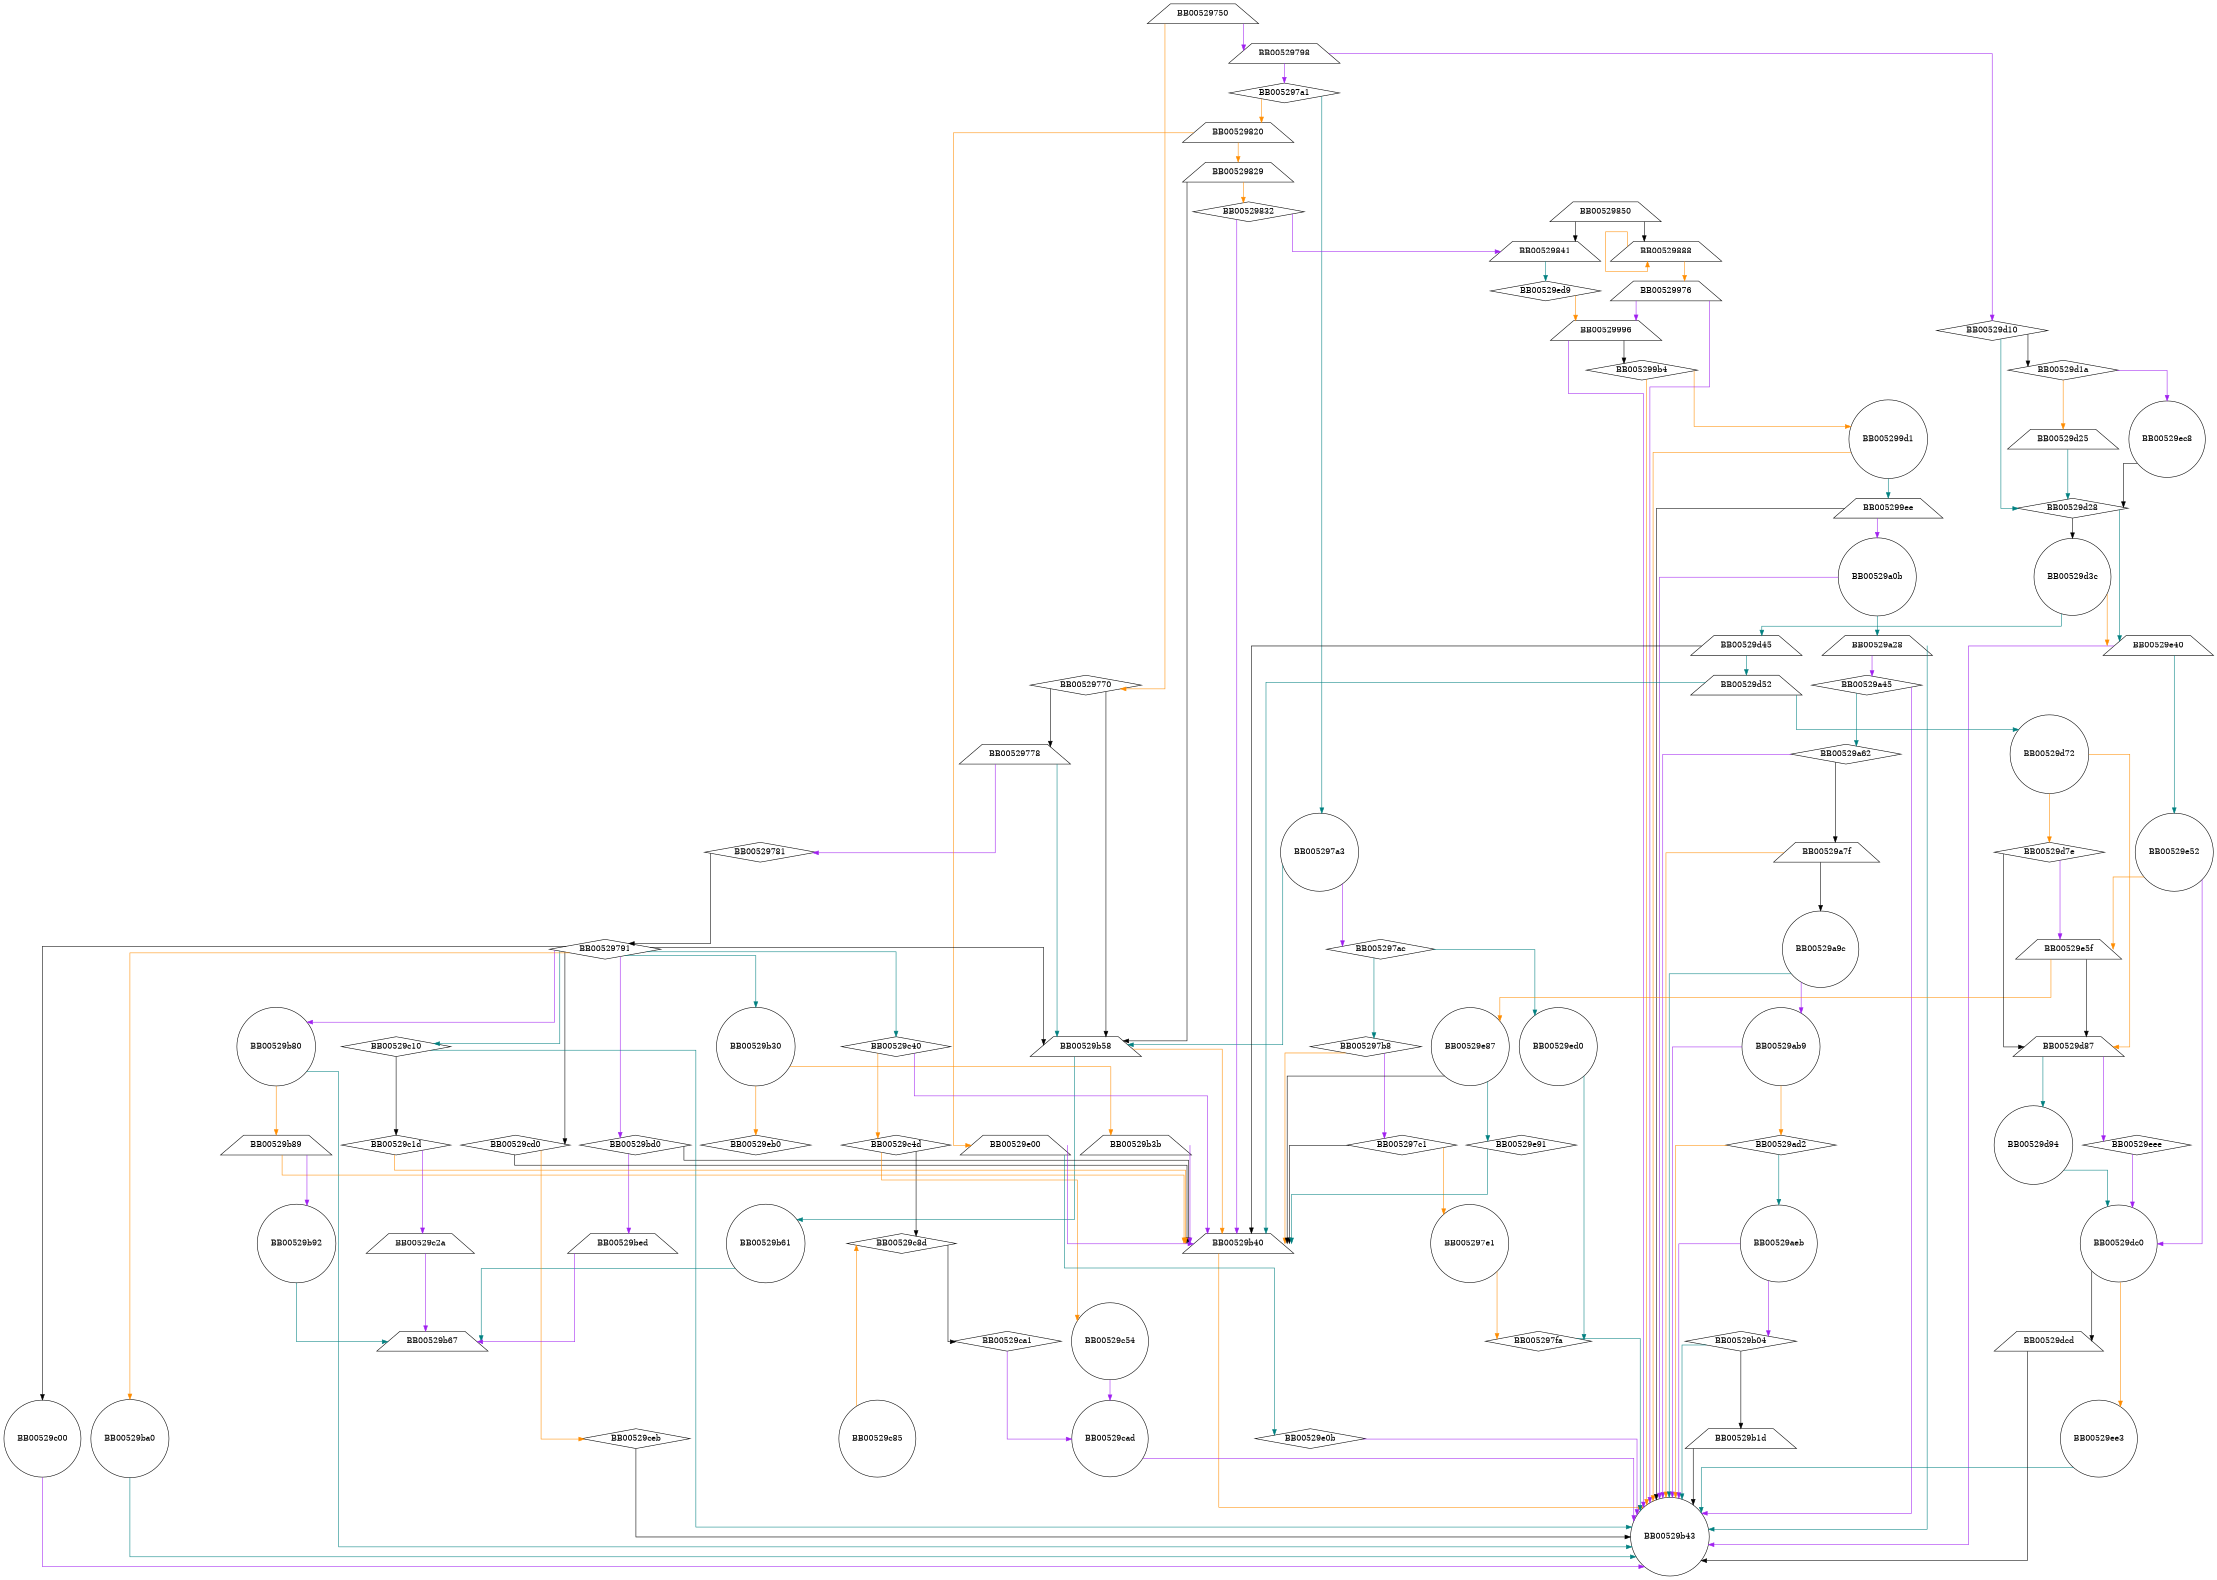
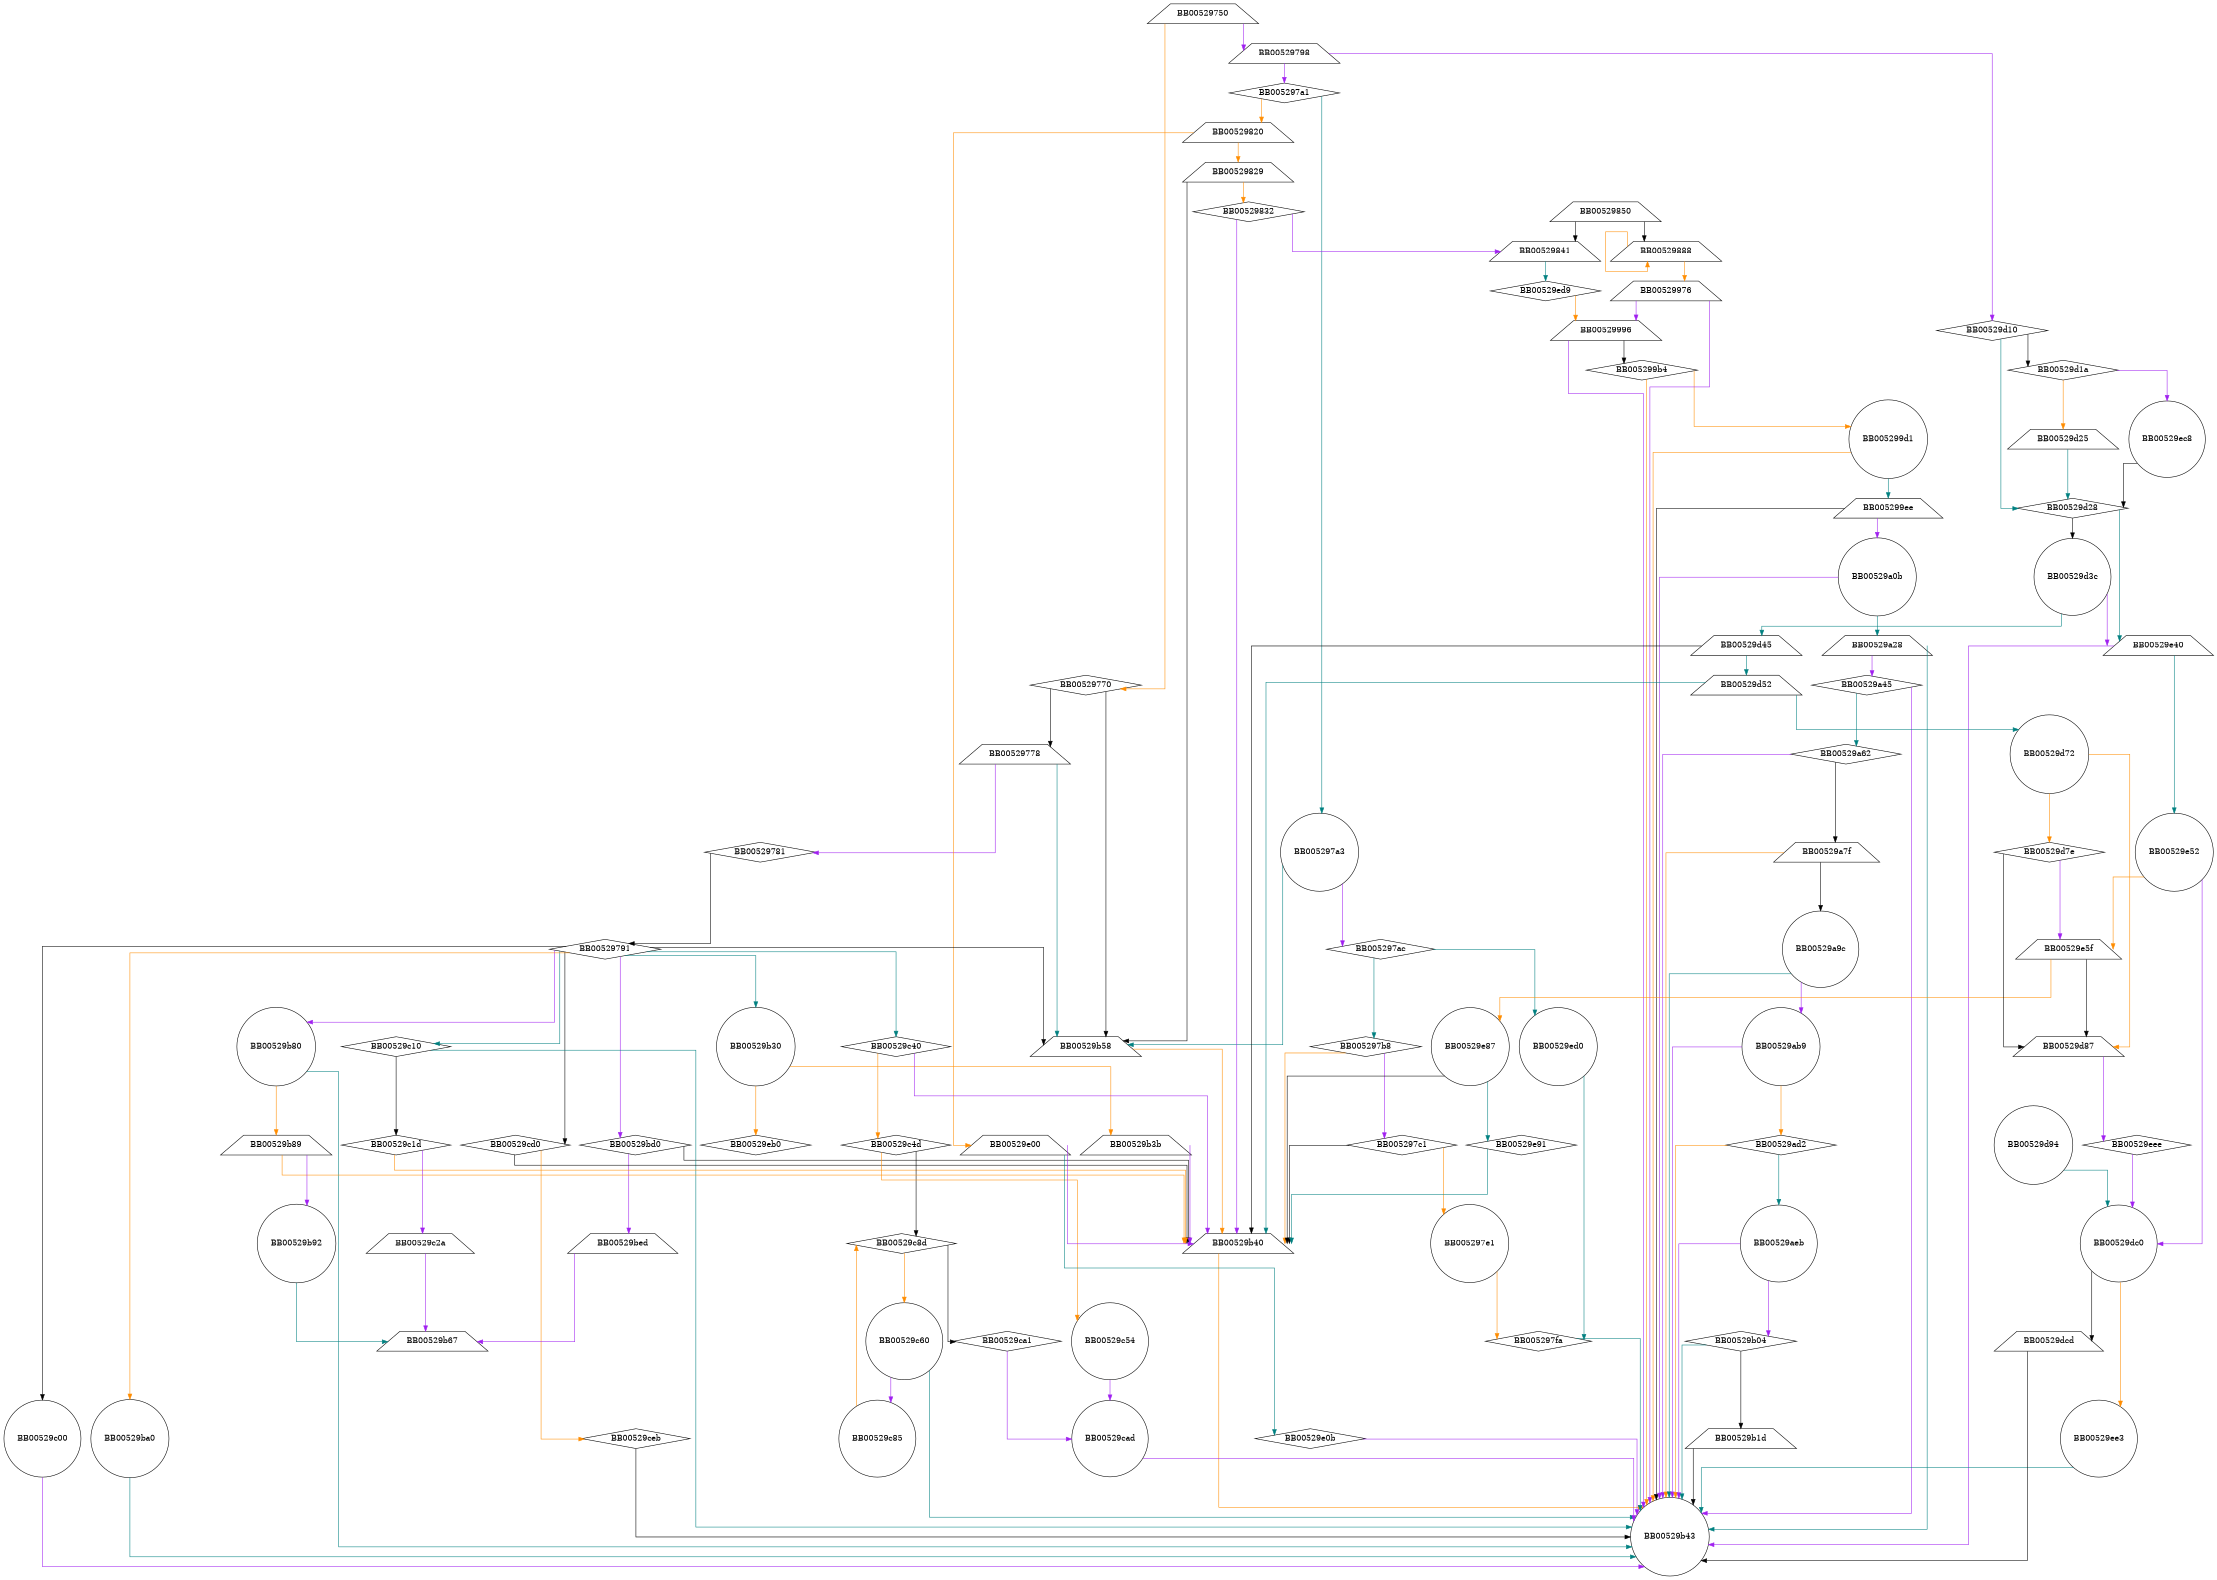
(2107, 617) -> (2107, 617)
(2043, 1079) -> none
(766, 1244) -> none
none -> (904, 1341)
